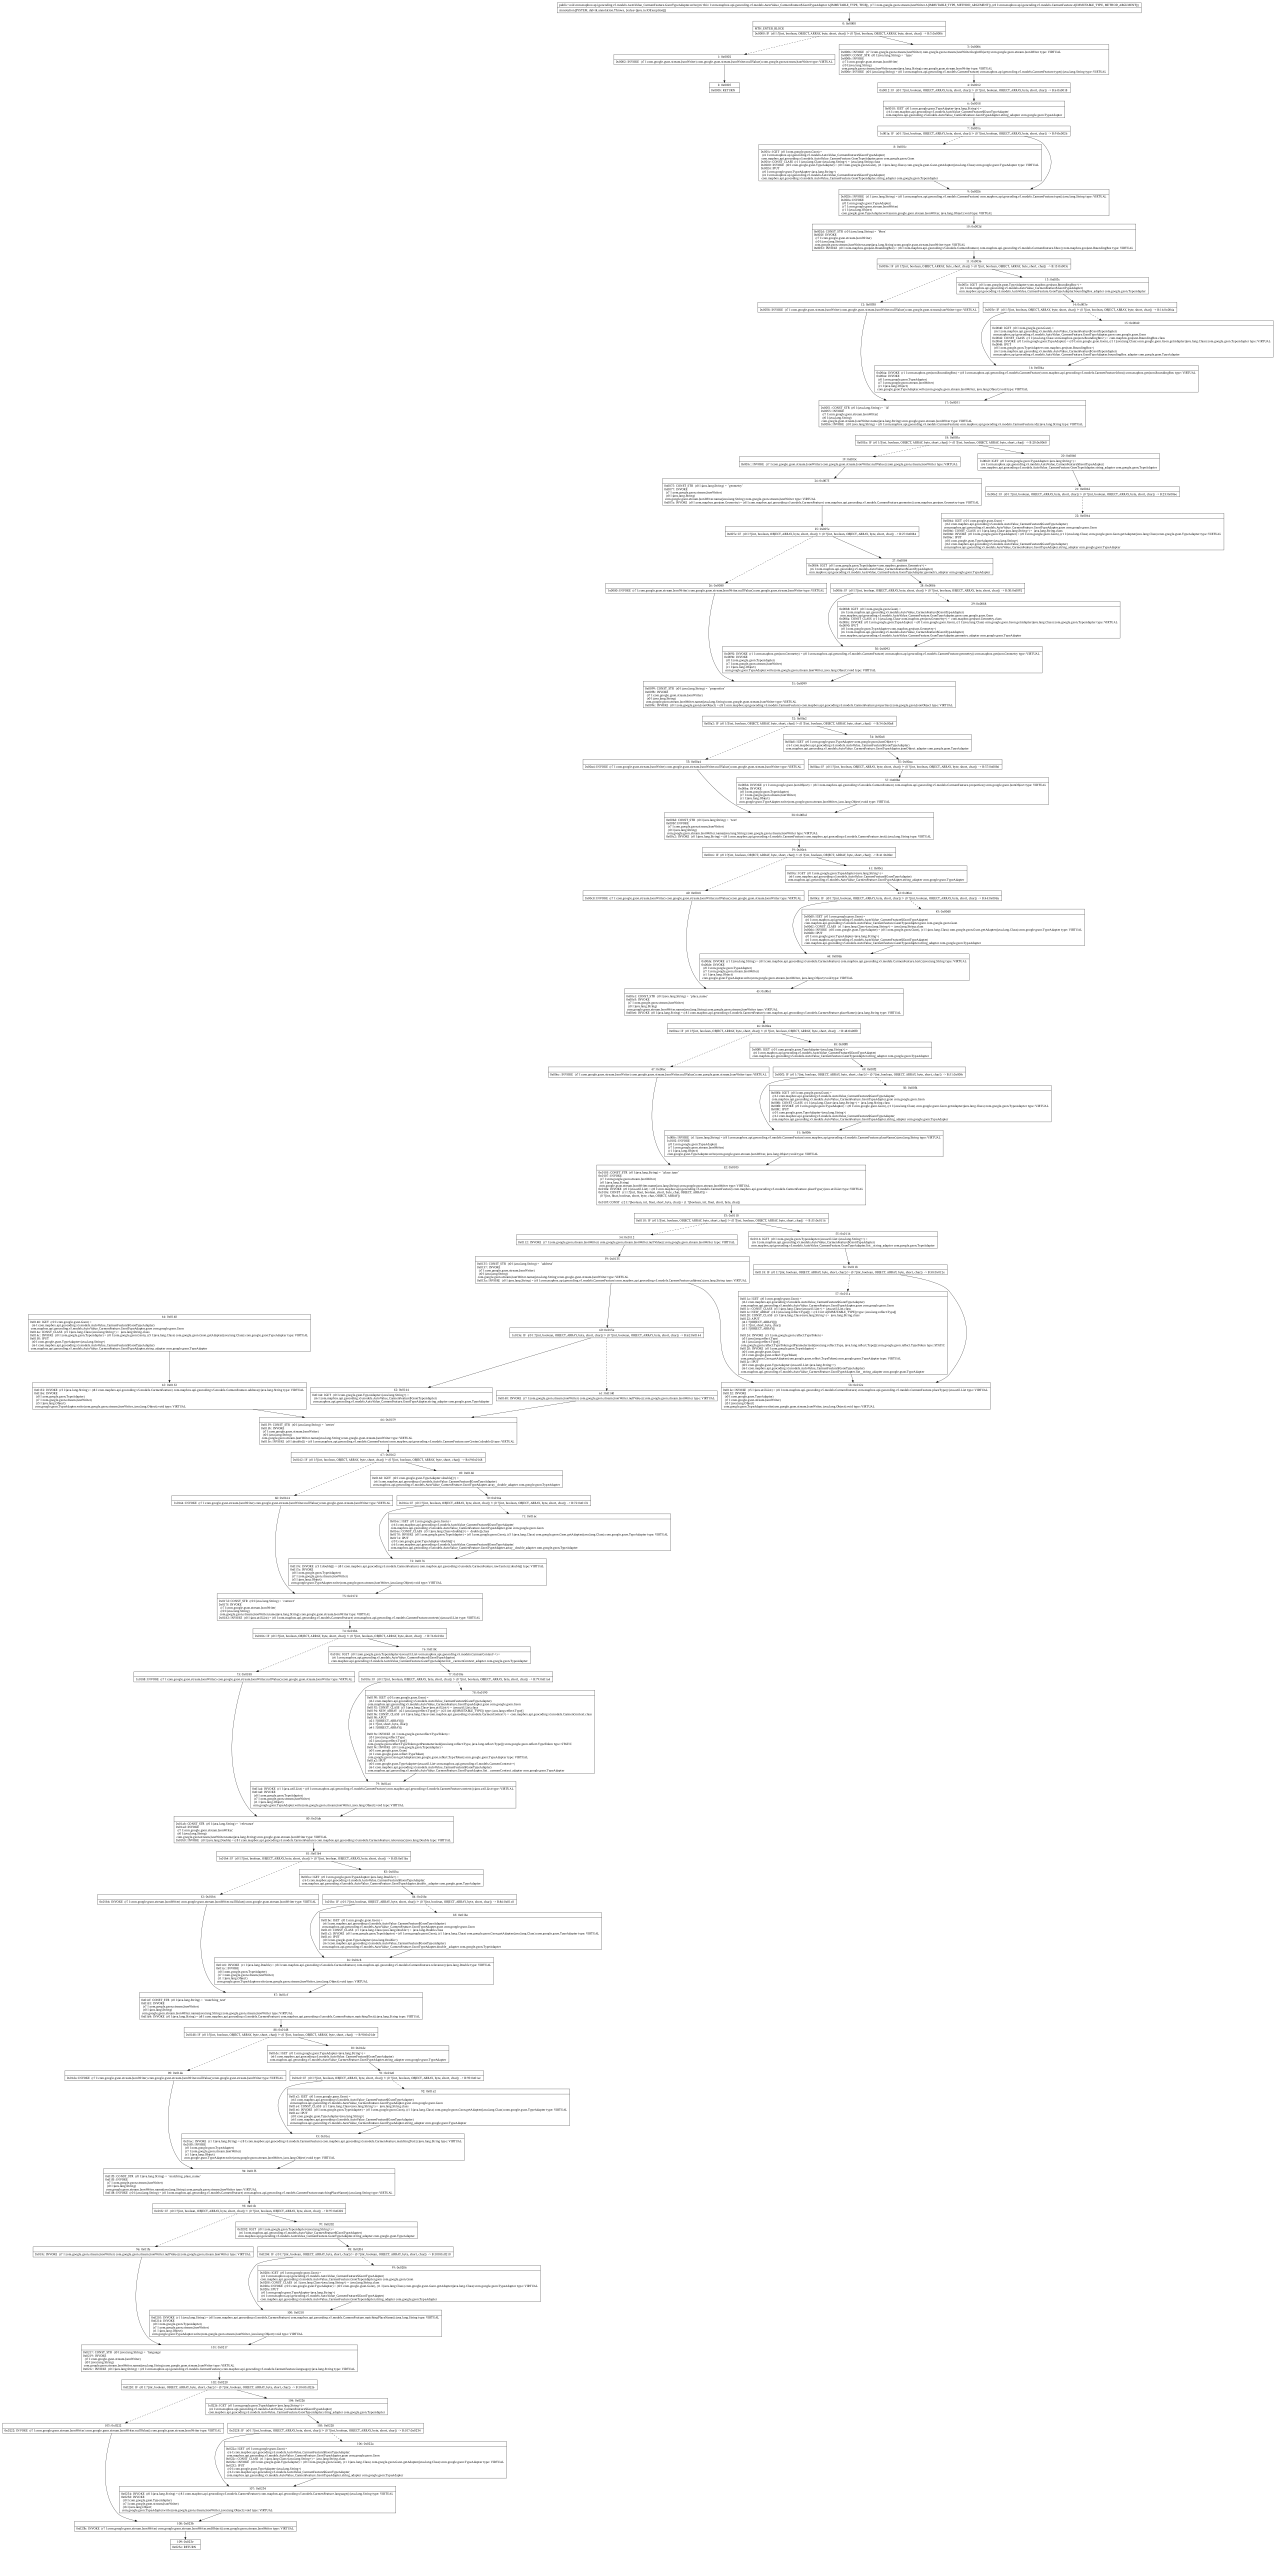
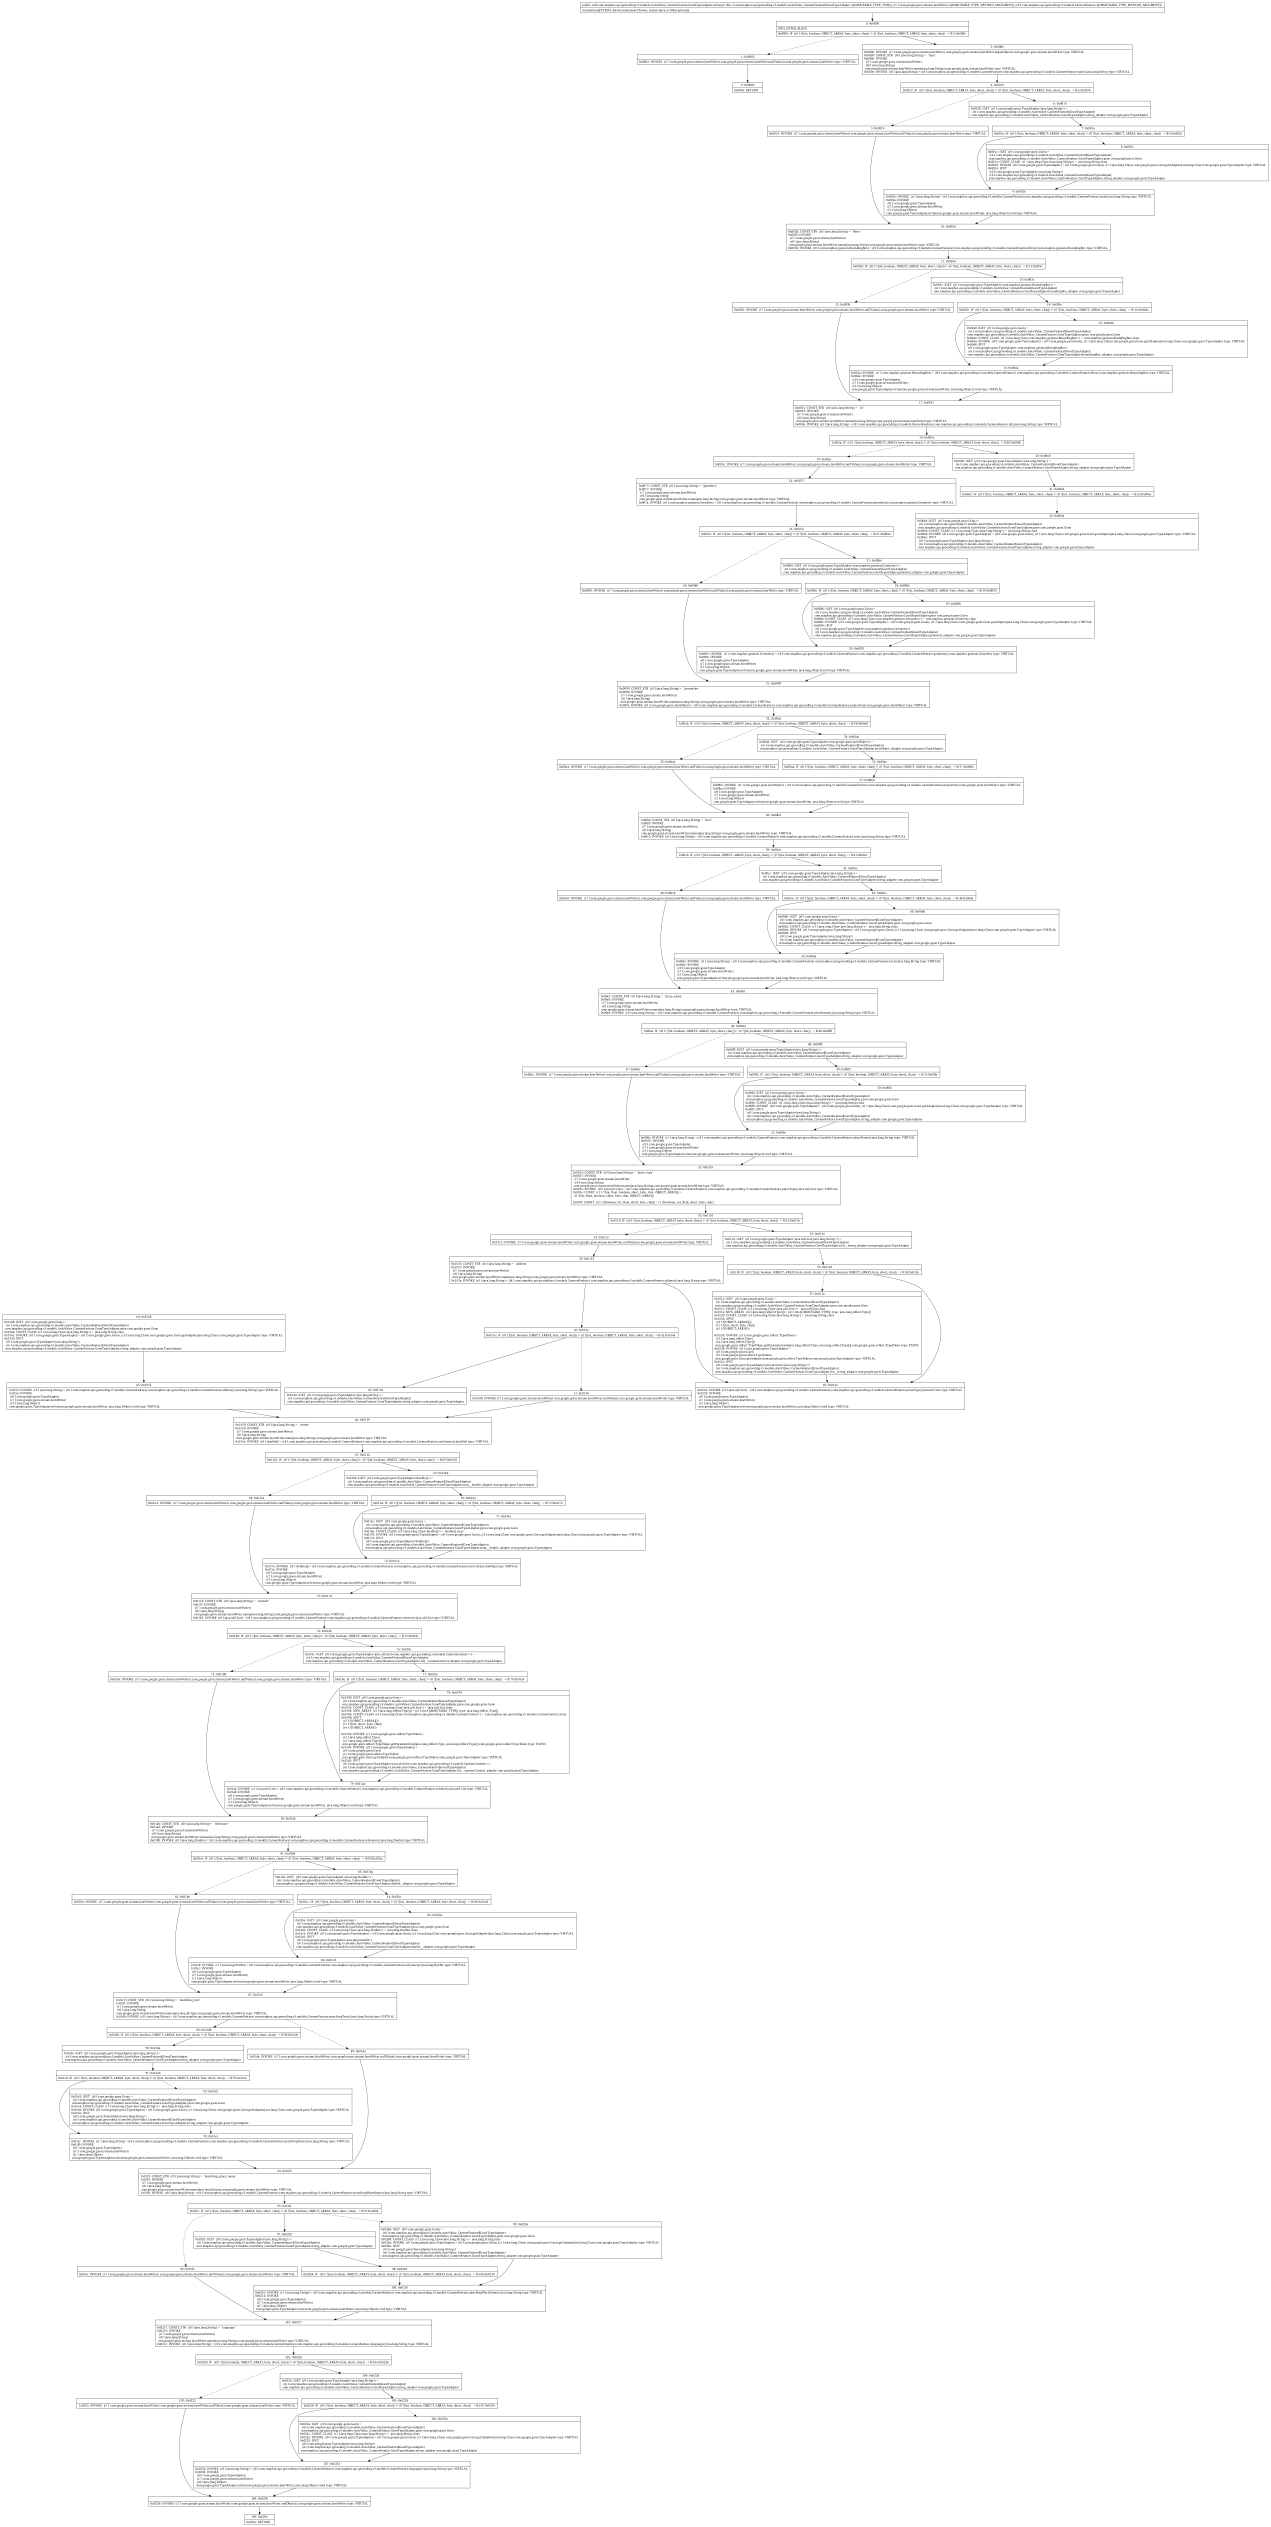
none -> (878, 131)
(229, 2054) -> (316, 2033)
(367, 2260) -> (351, 2218)
